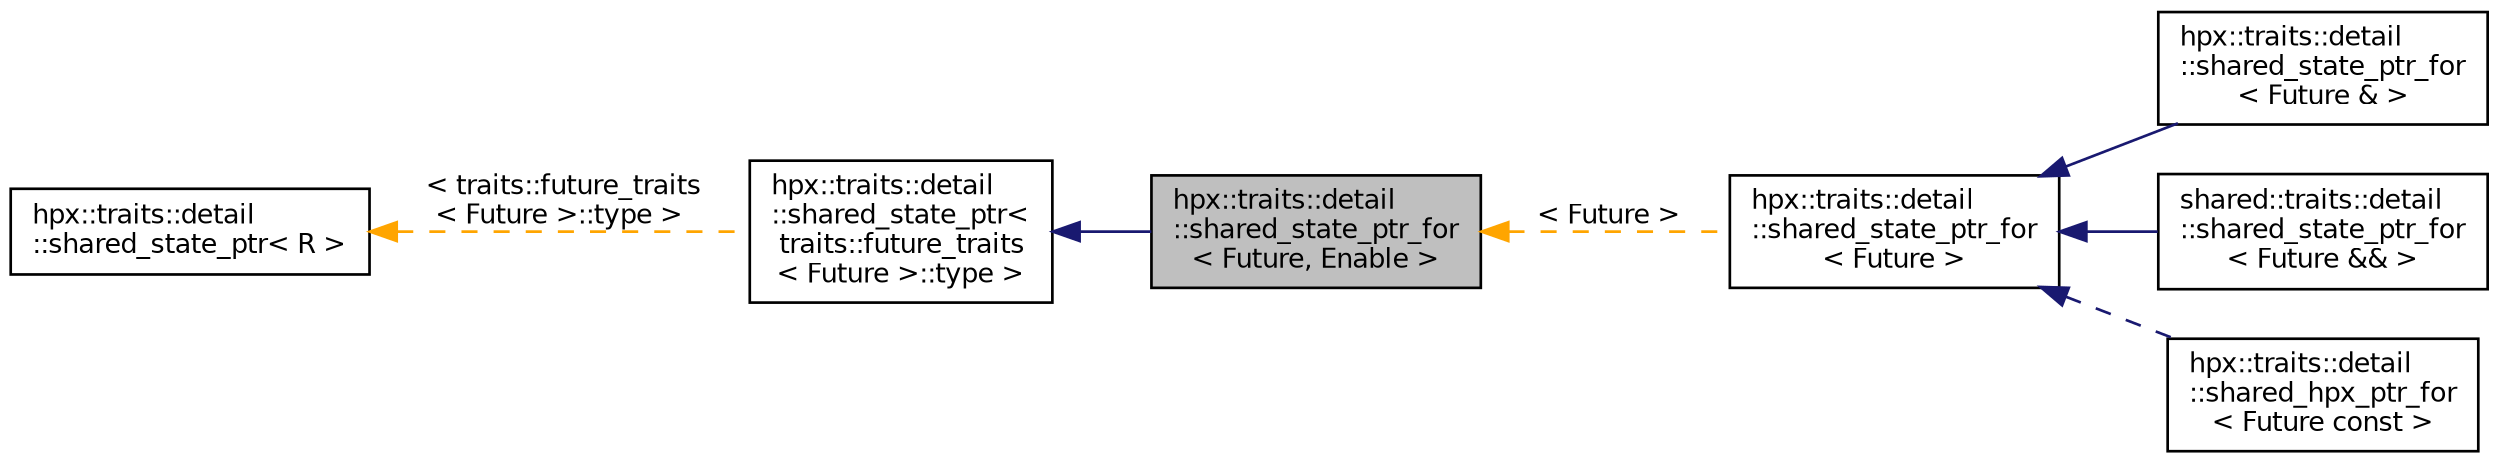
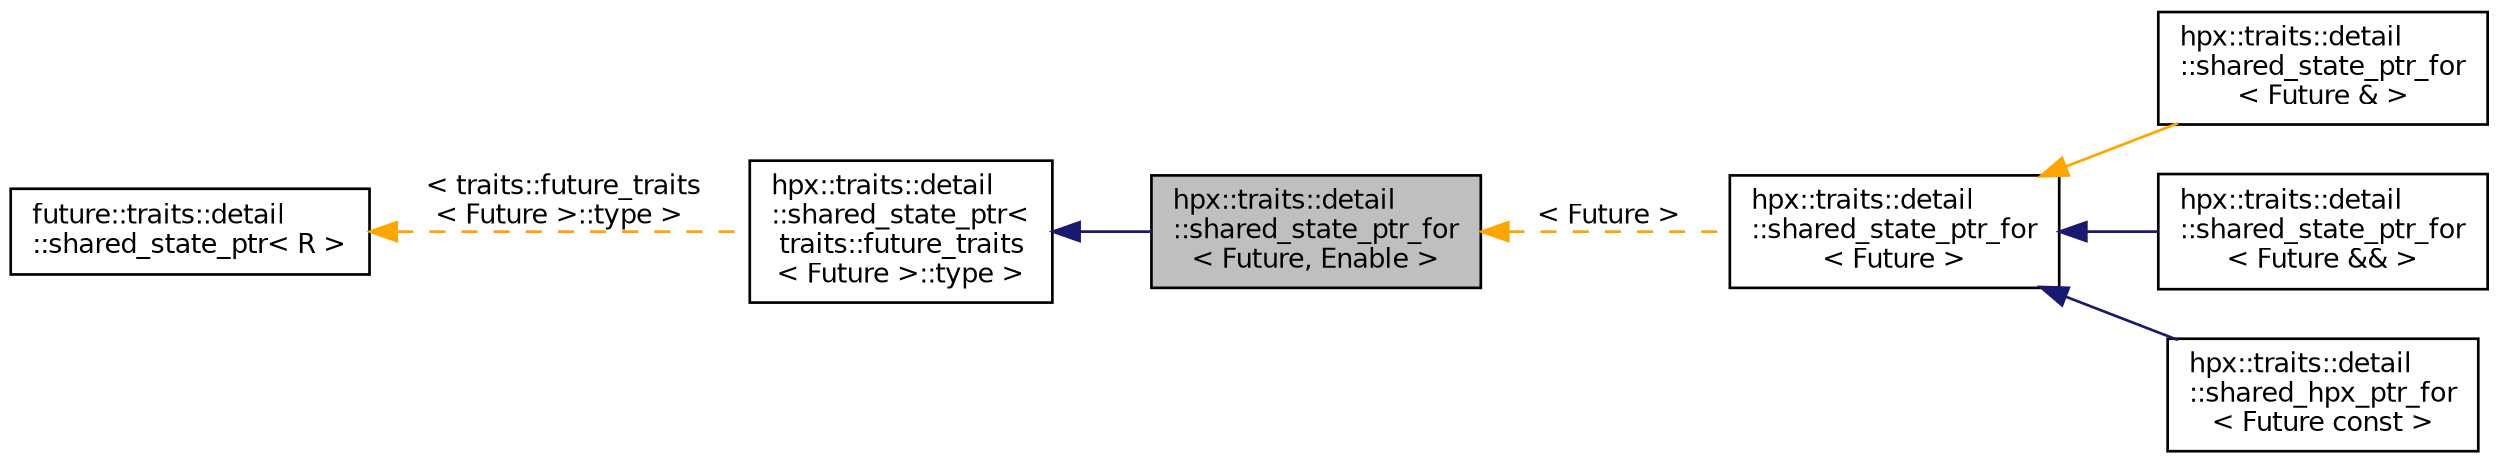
(2122, 145) -> (2122, 145)
(190, 232) -> (190, 232)
(2323, 232) -> (2323, 232)
(2122, 318) -> (2122, 318)
